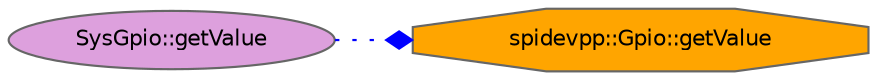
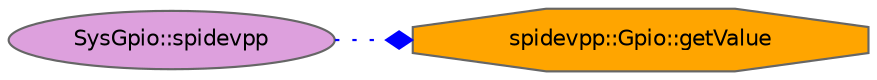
(172, 40) -> (172, 40)
